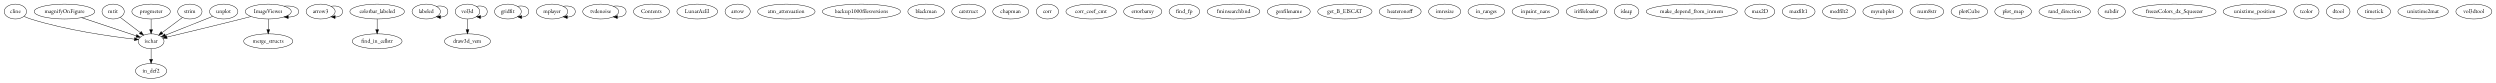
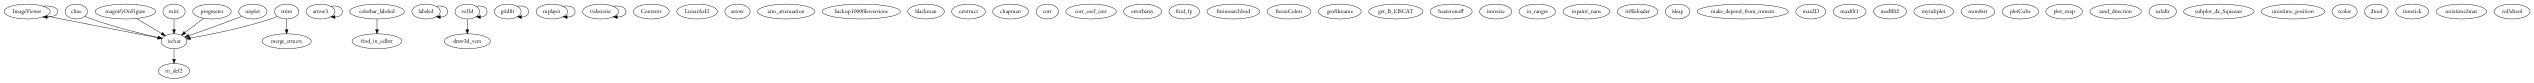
none -> (1289, 12)
(2174, 12) -> (2219, 12)
(268, 24) -> (287, 24)
